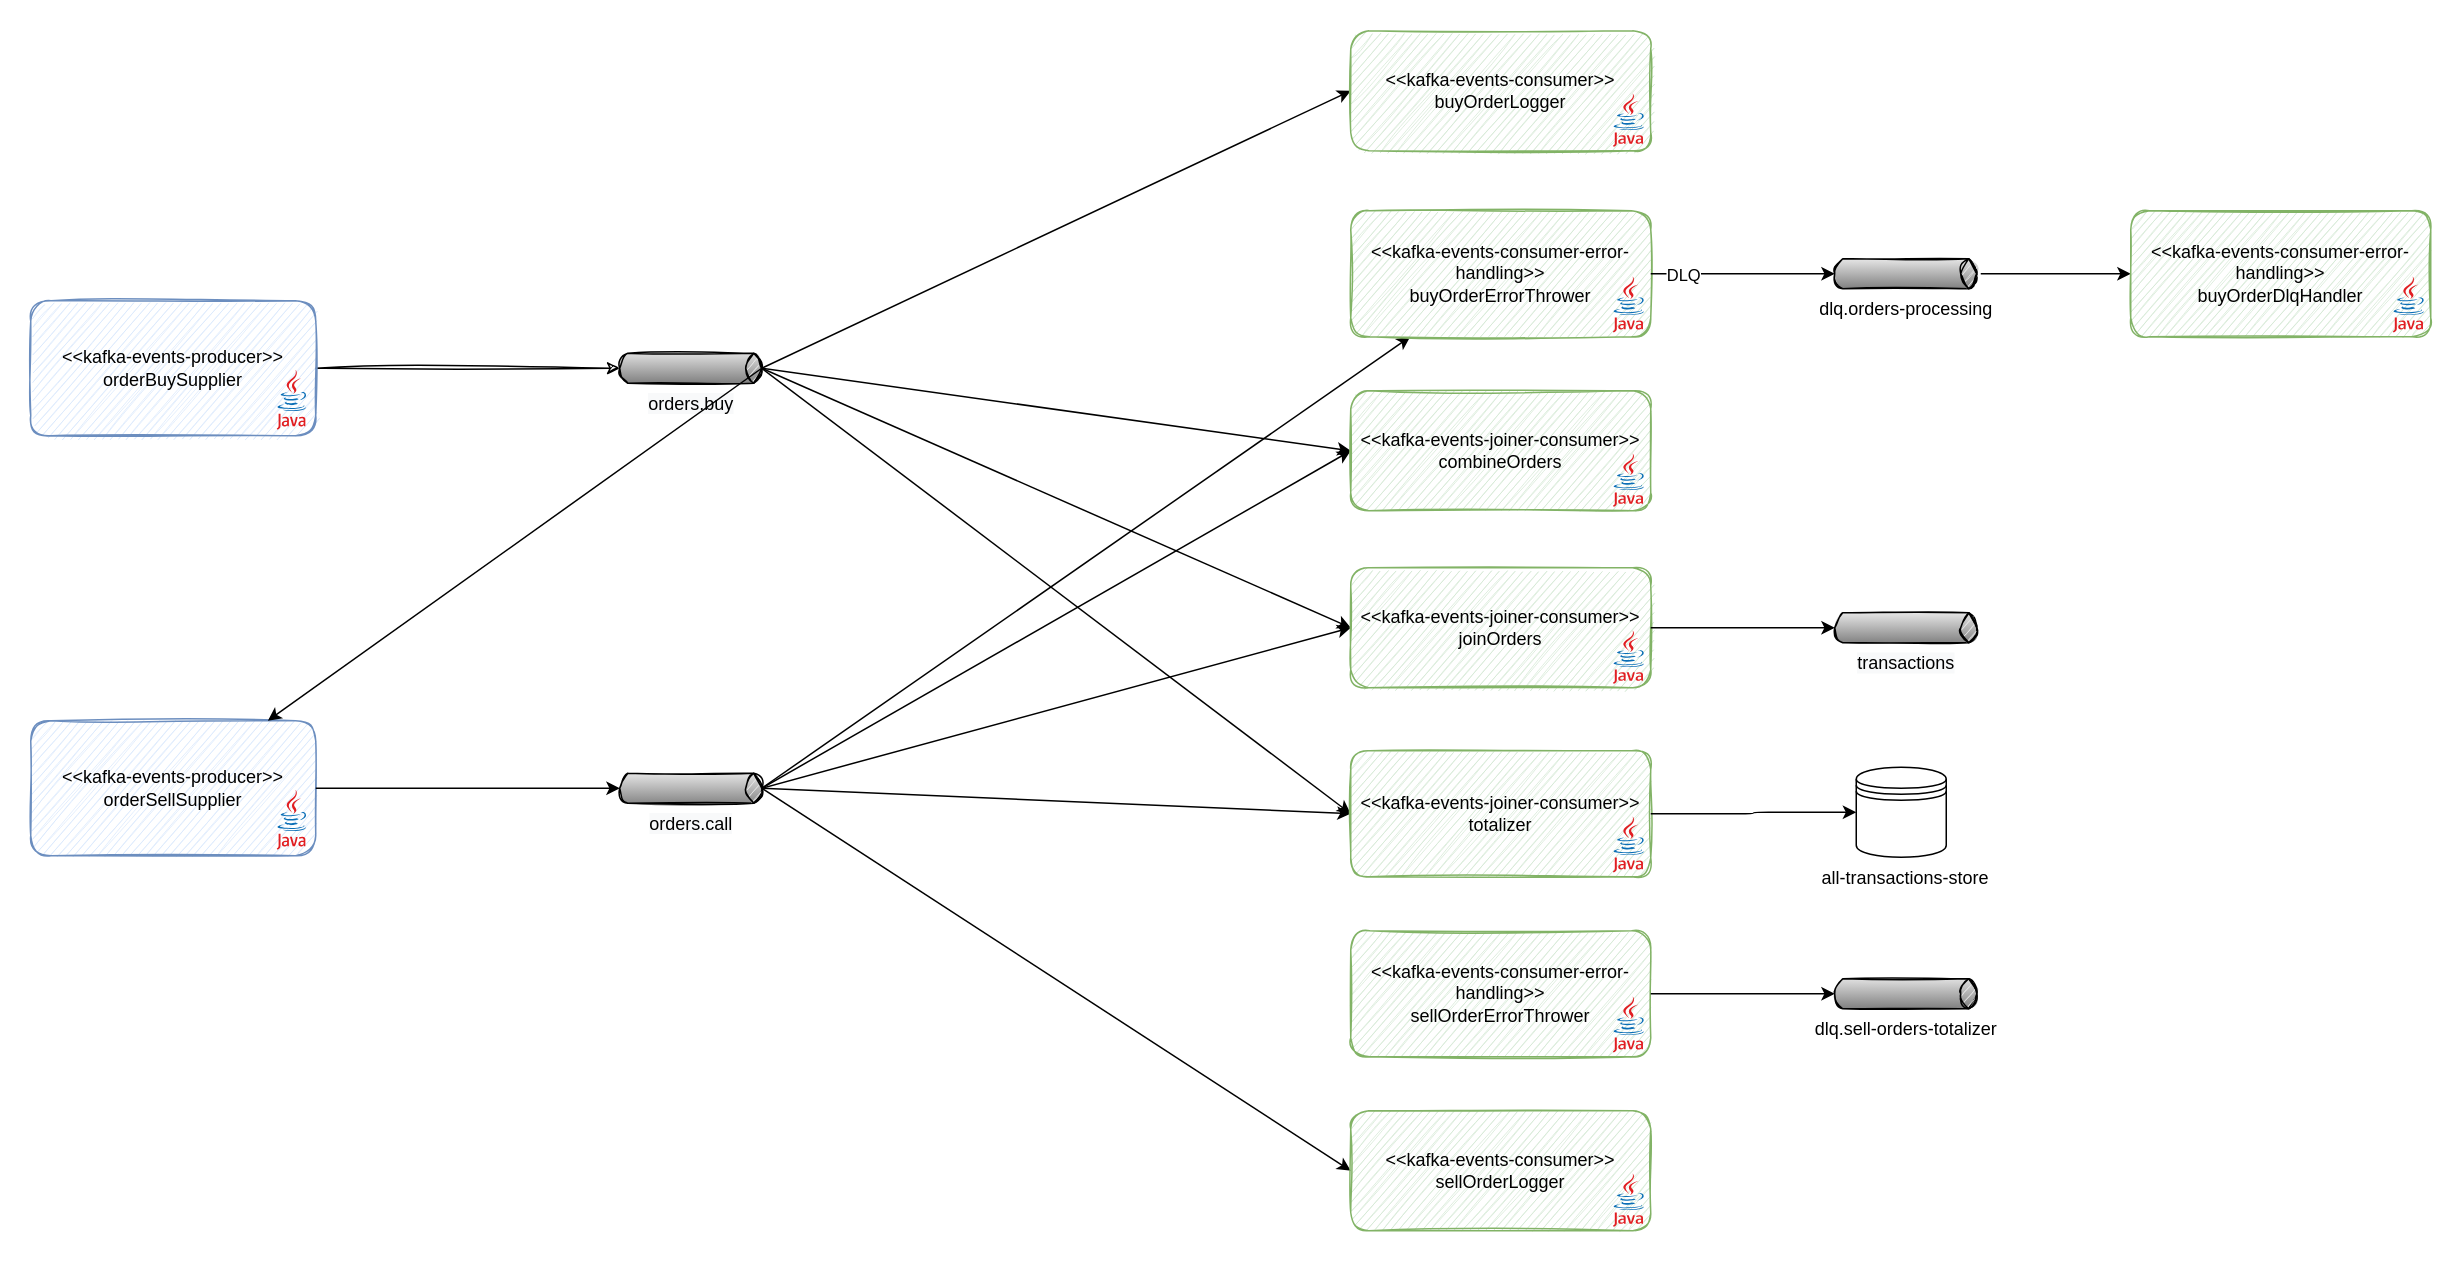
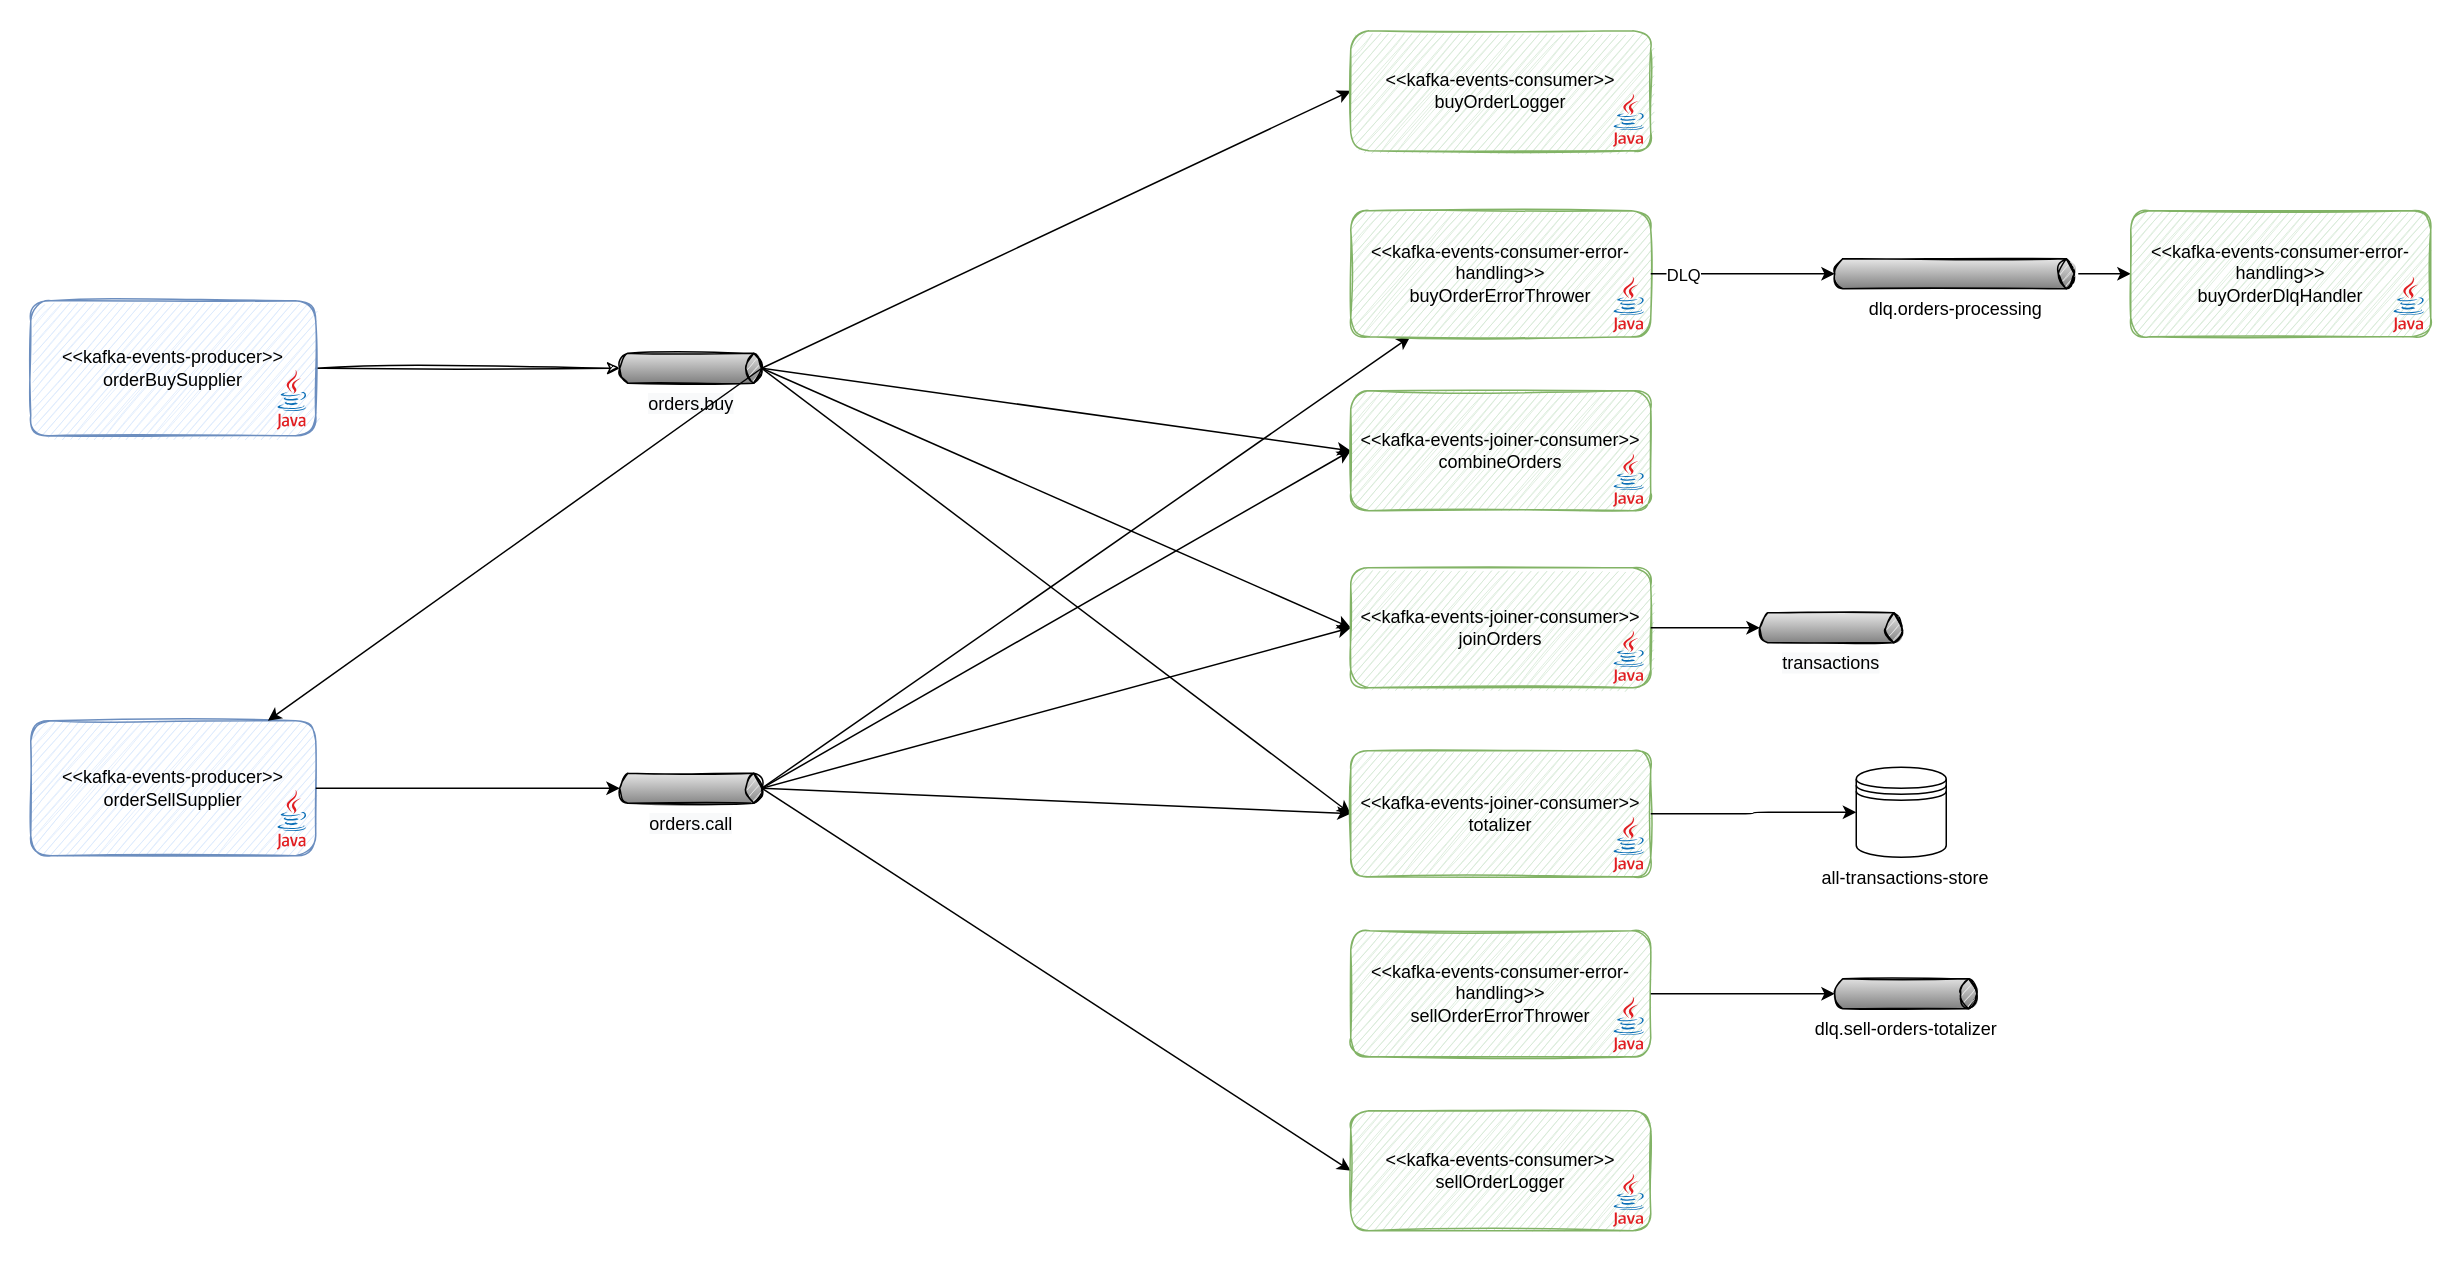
(1906, 274) -> (1955, 274)
(1906, 628) -> (1831, 628)
